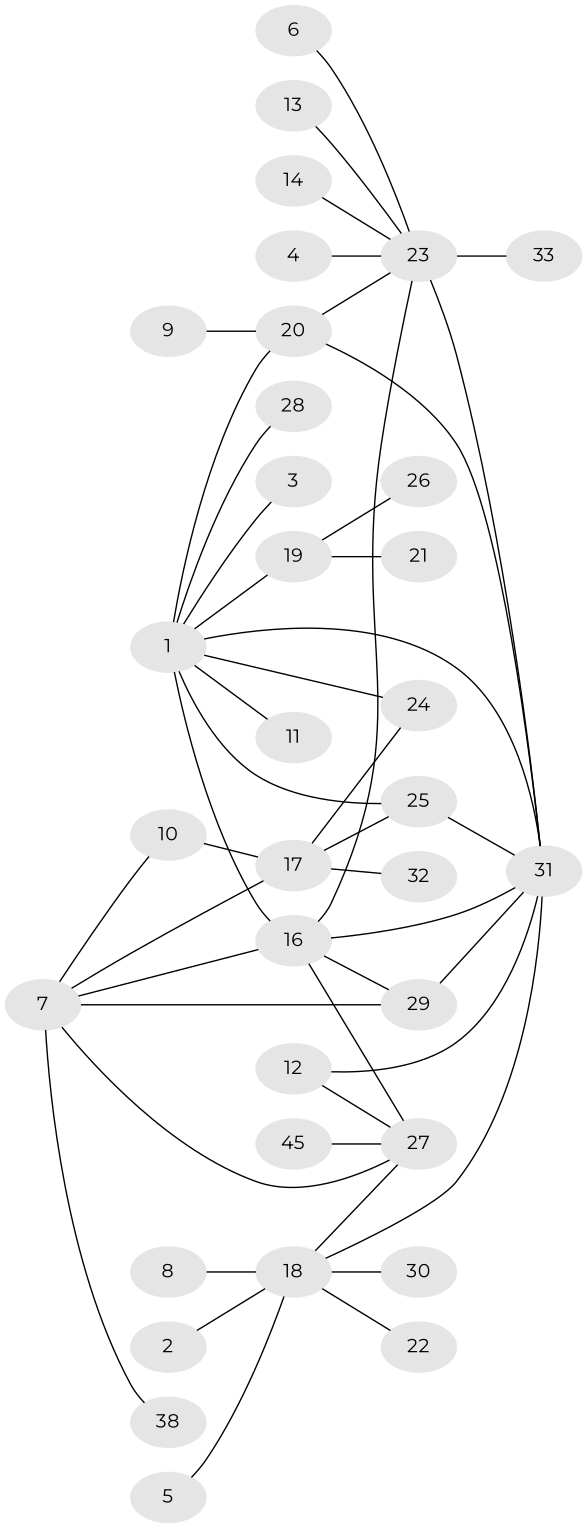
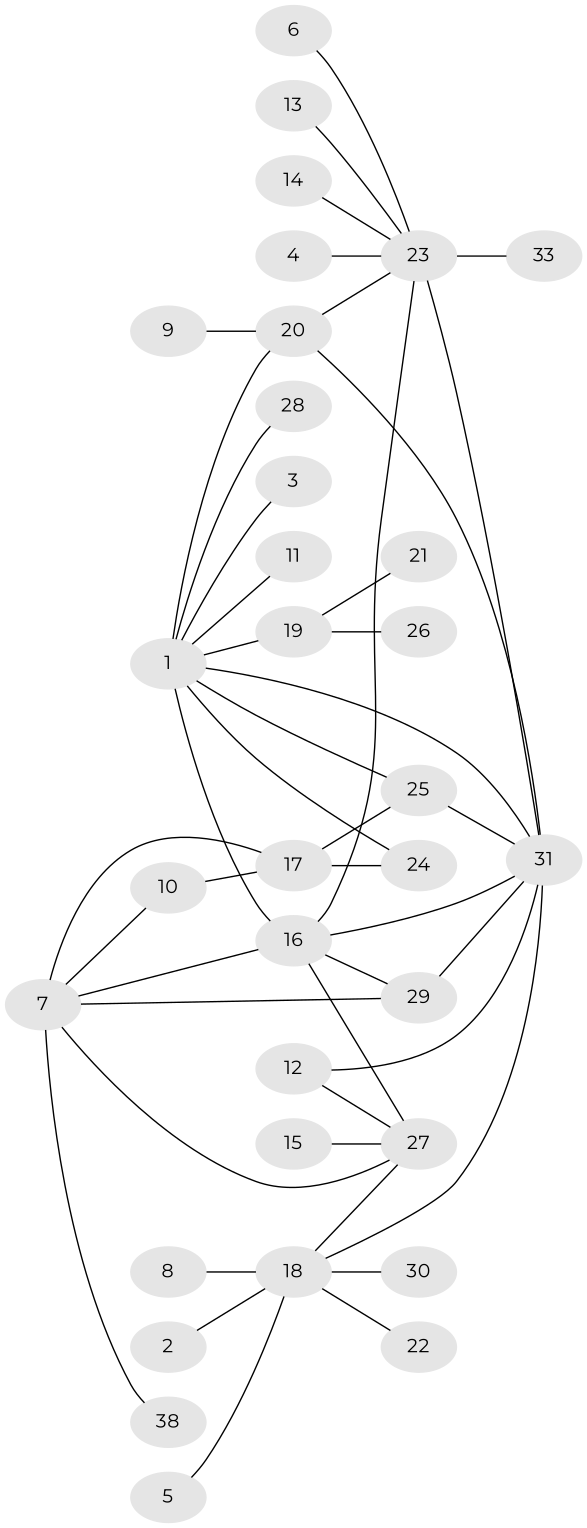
(419, 877) -> none
(294, 1144) -> (294, 1144)
